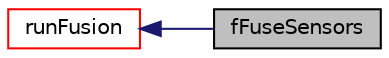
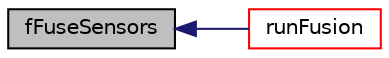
(187, 29) -> (223, 29)
